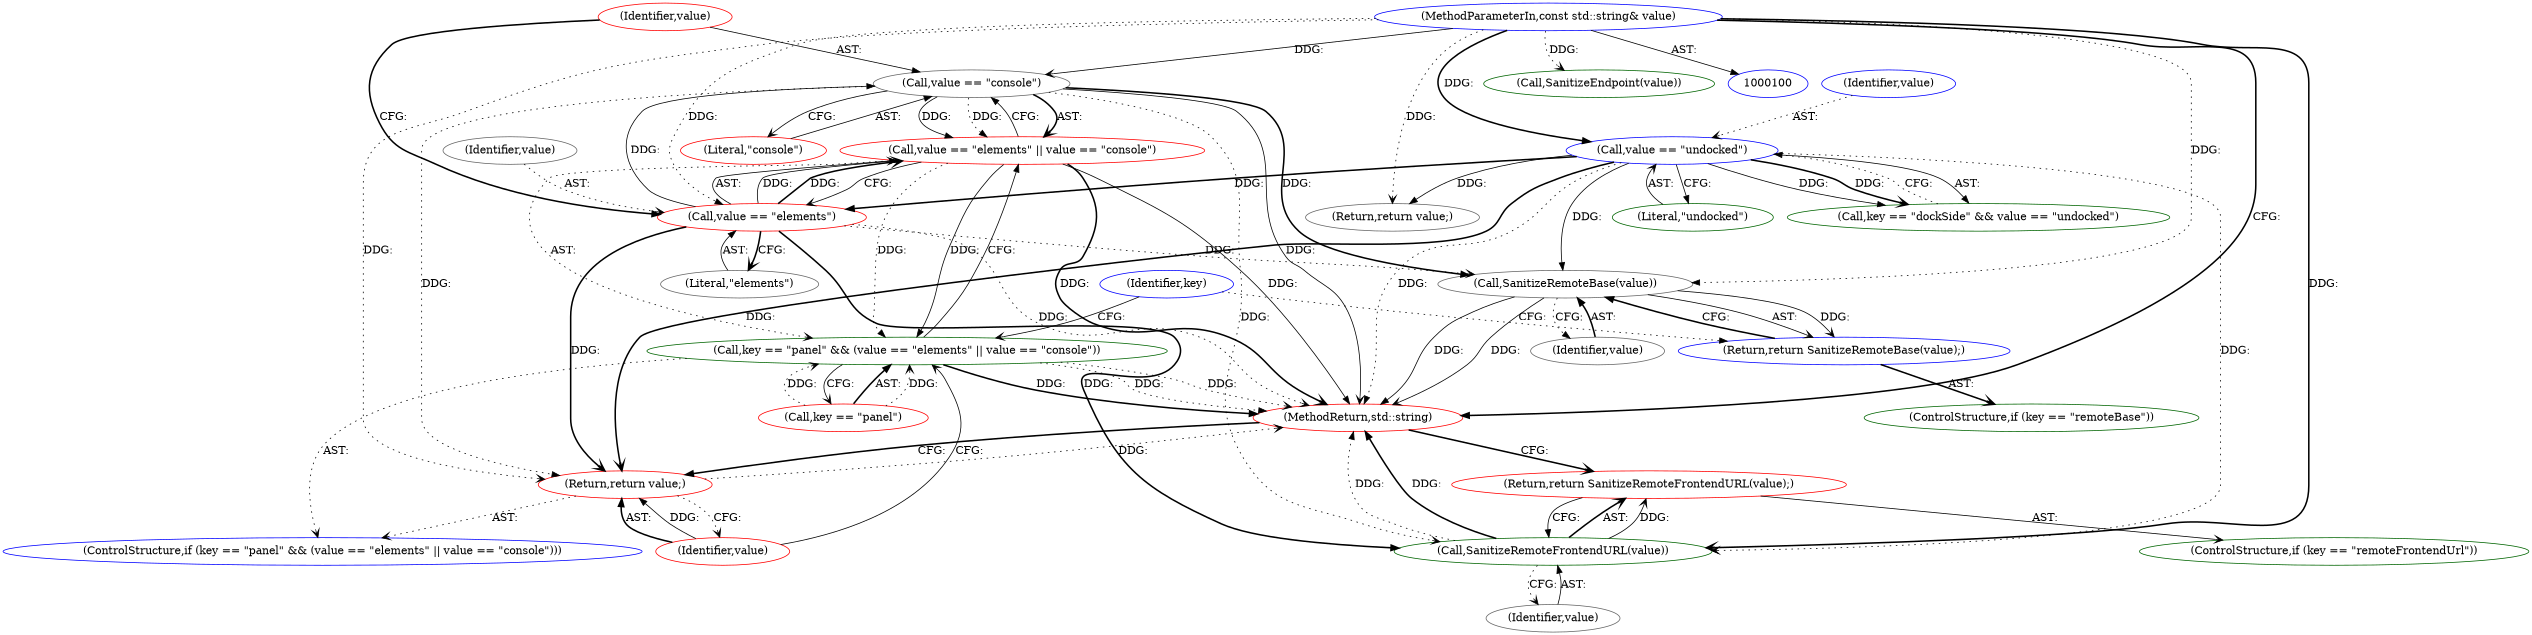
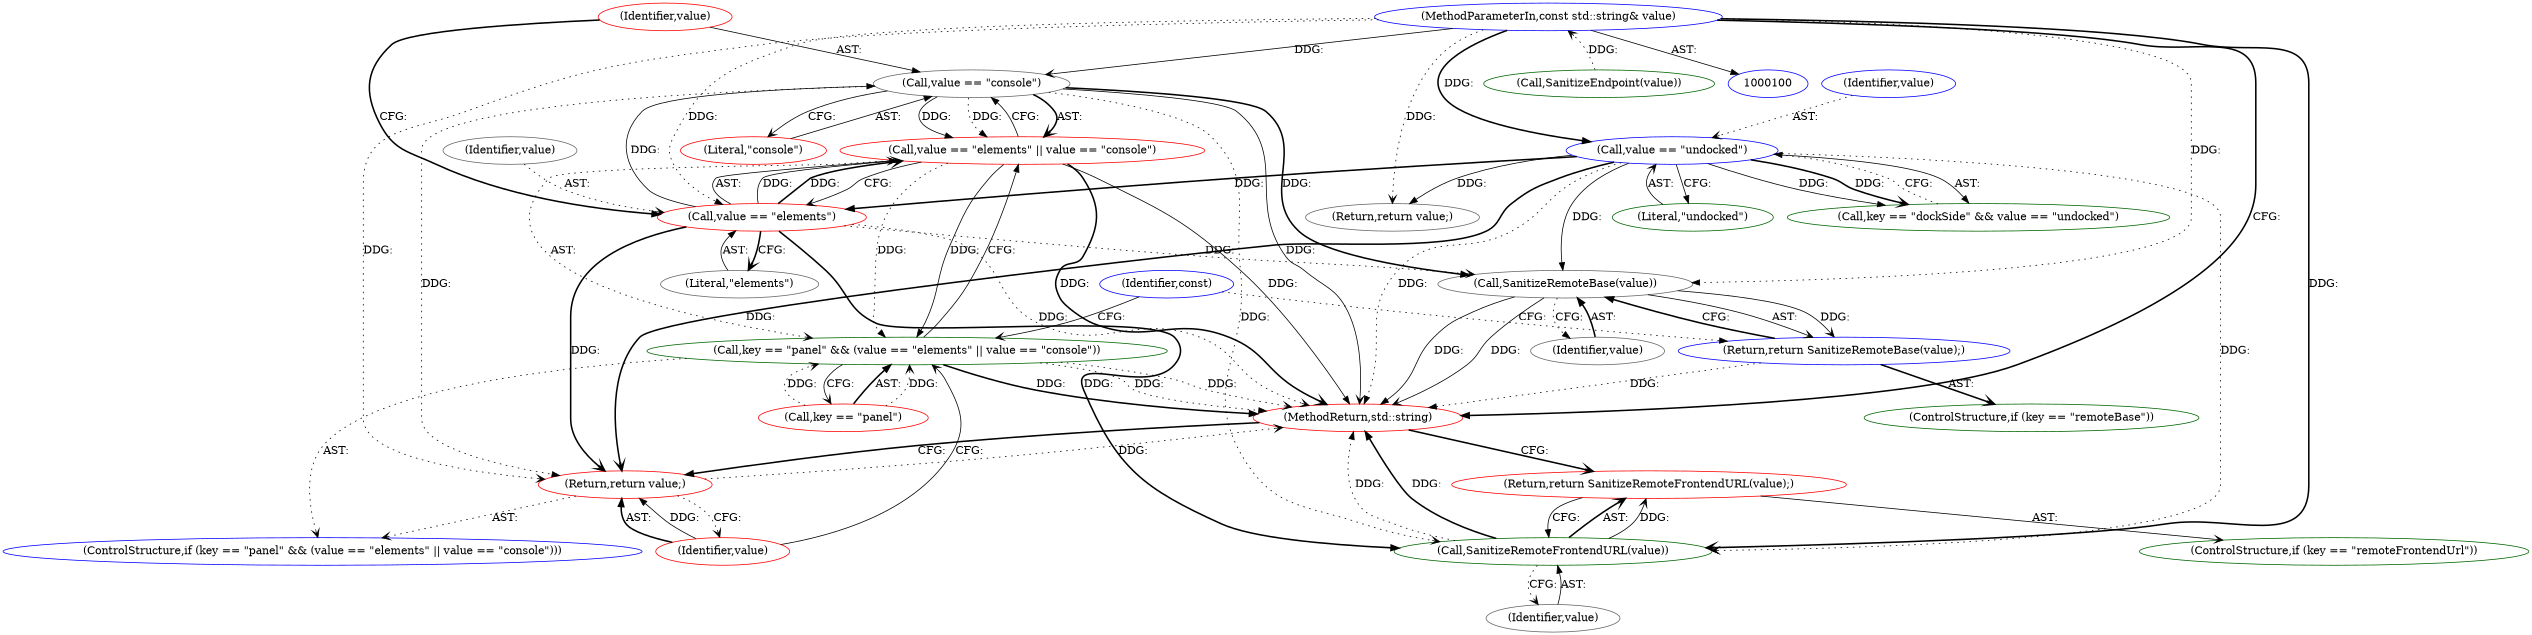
(1547, 50) -> (1587, 51)
(1167, 284) -> (1167, 284)
none -> (1599, 385)
